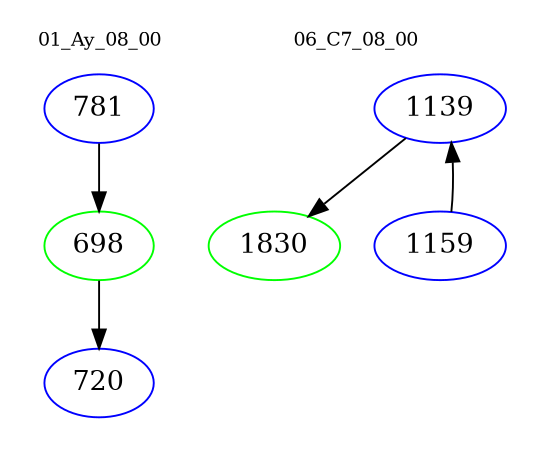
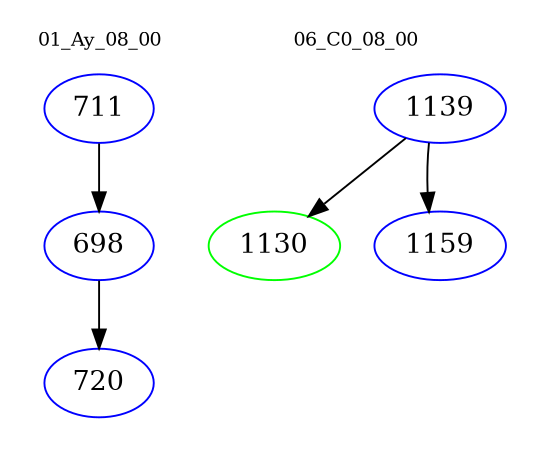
(356, 41) -> (356, 41)
(99, 109) -> (99, 109)
(453, 187) -> (427, 168)
(99, 246) -> (99, 246)
(274, 246) -> (274, 246)
